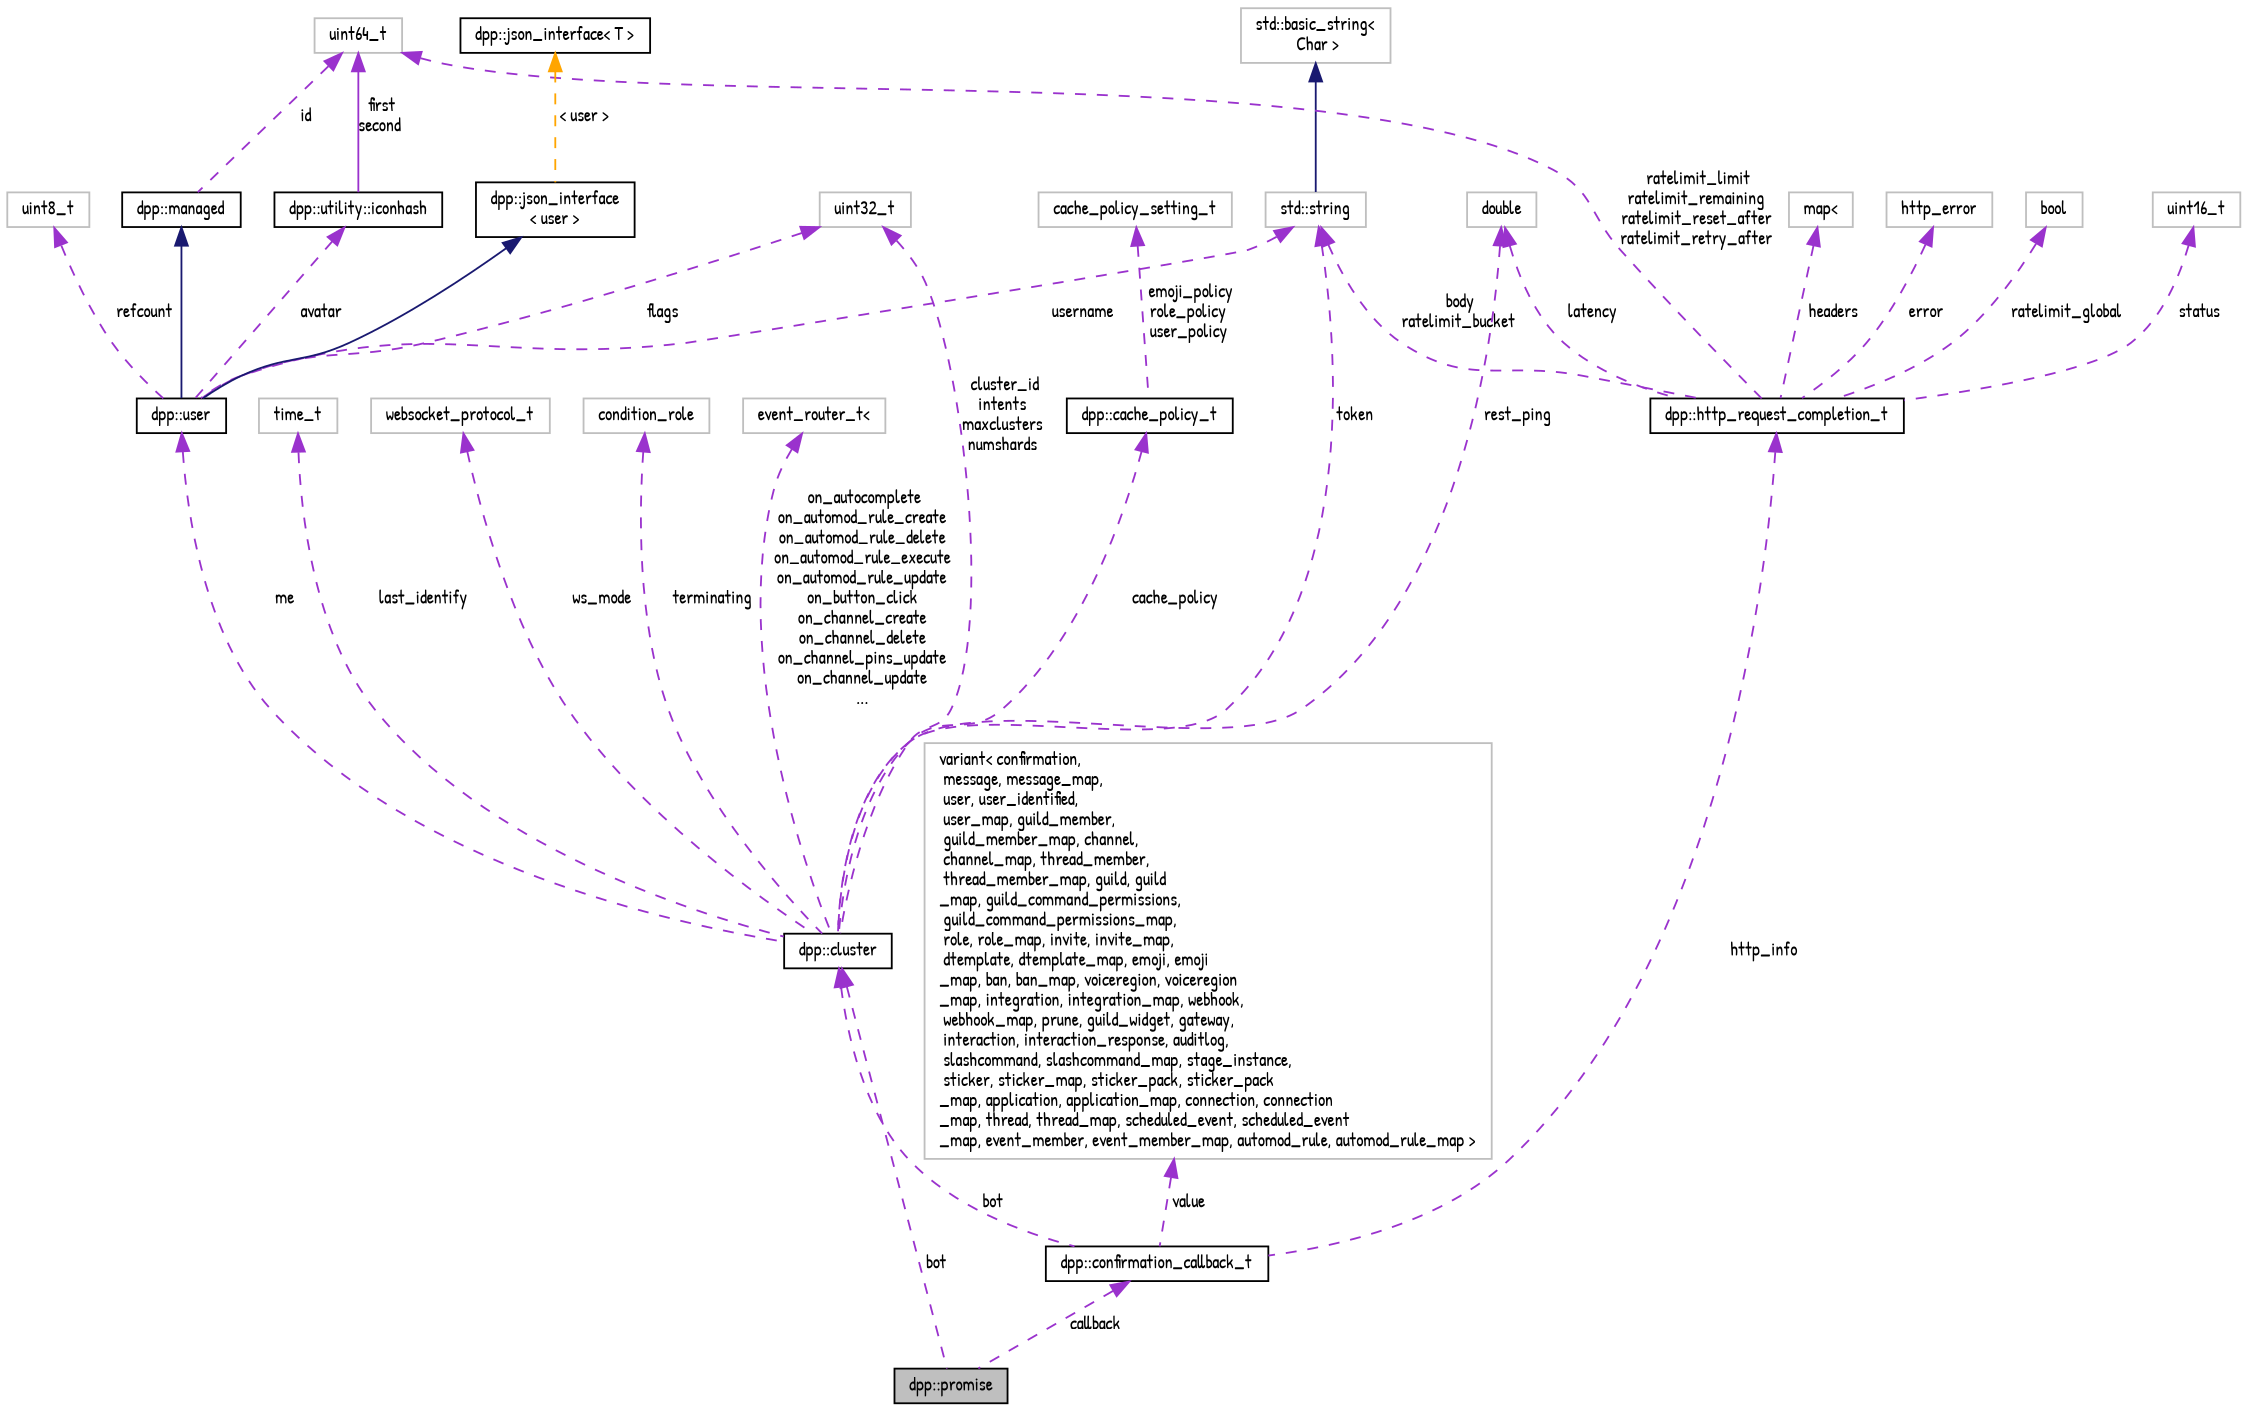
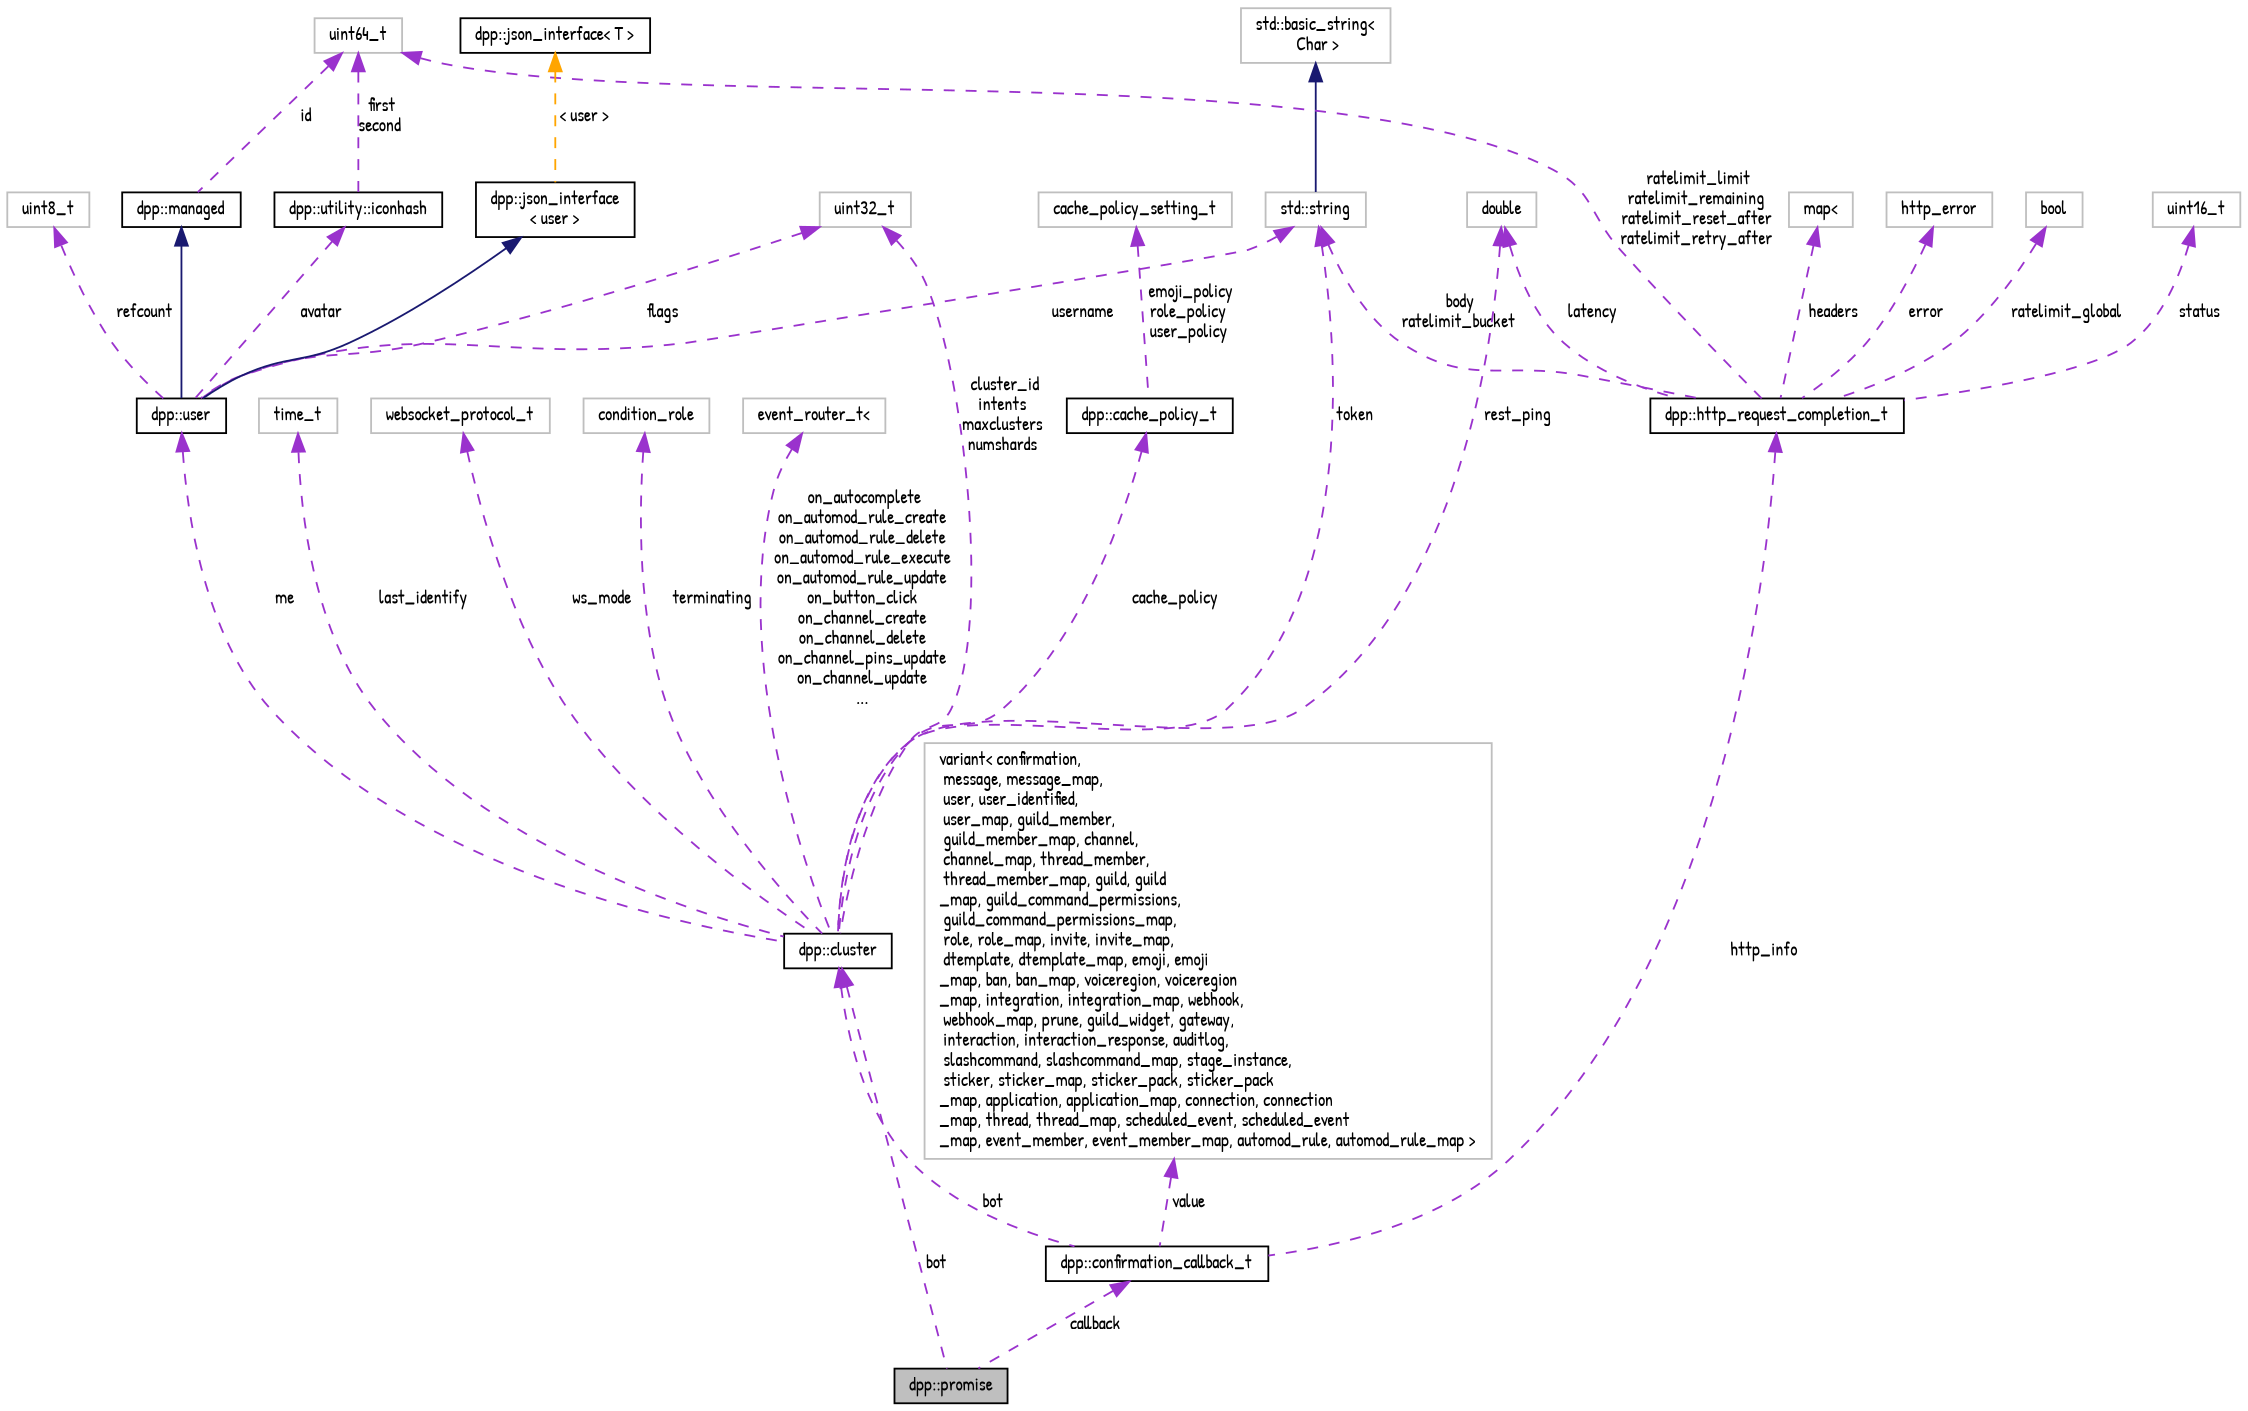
(358, 132) -> (358, 132)
